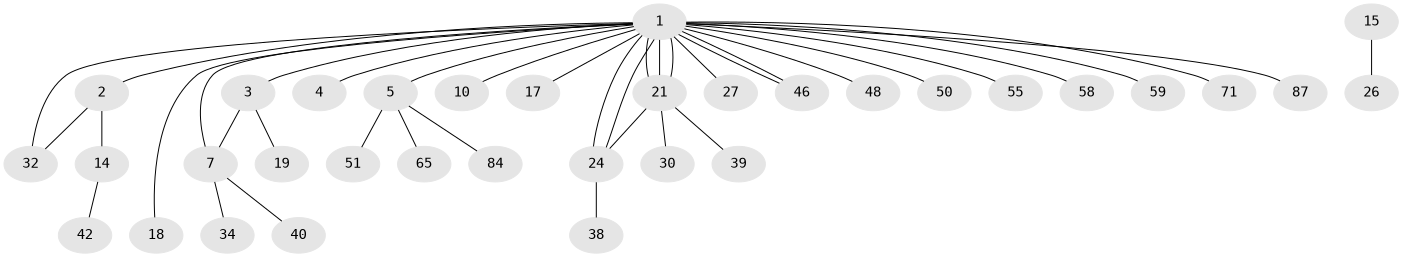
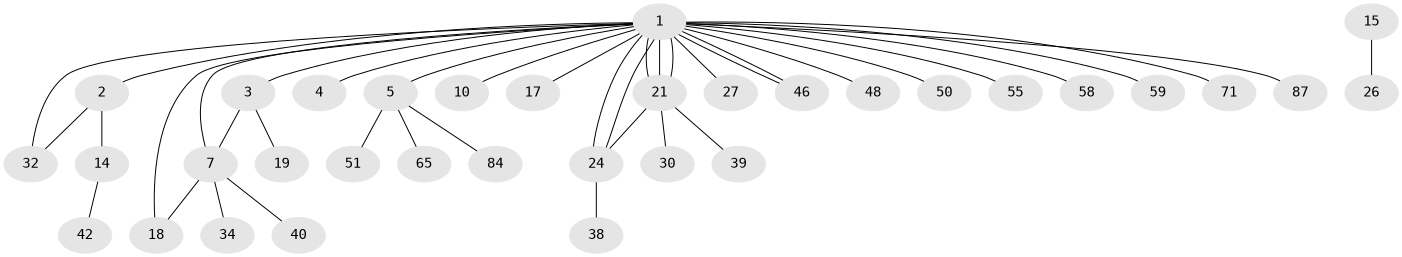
none -> (183, 200)
